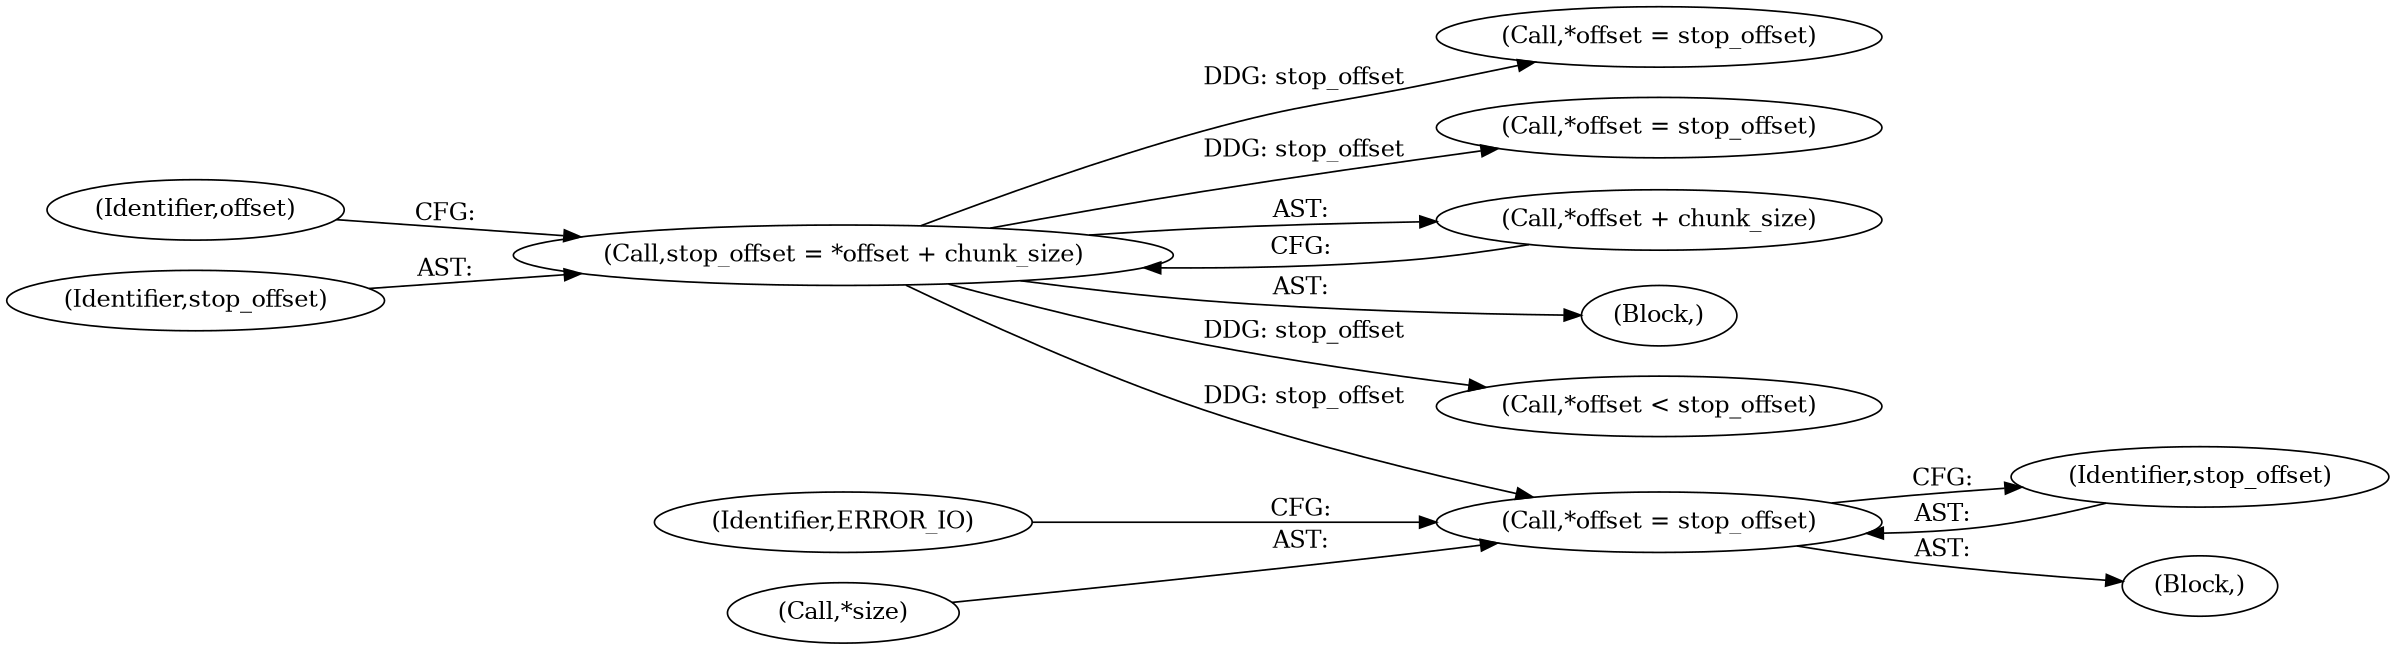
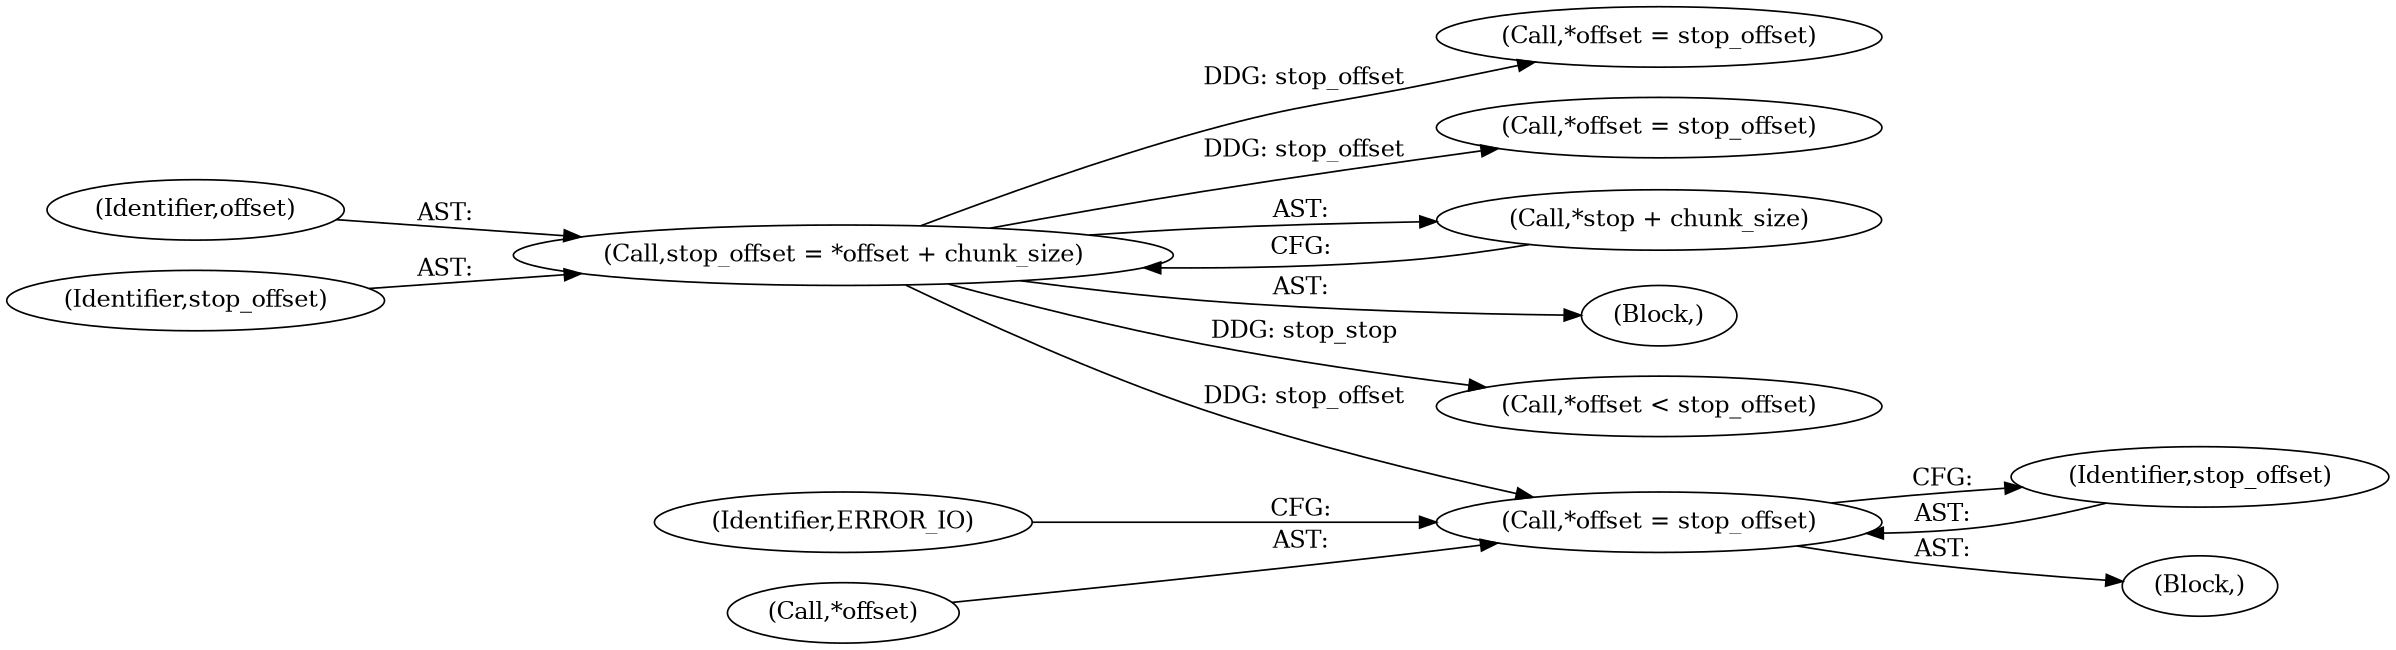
(449, 214) -> (449, 214)
(1659, 220) -> (1659, 220)
(1305, 332) -> (1305, 332)
(843, 613) -> (843, 613)
